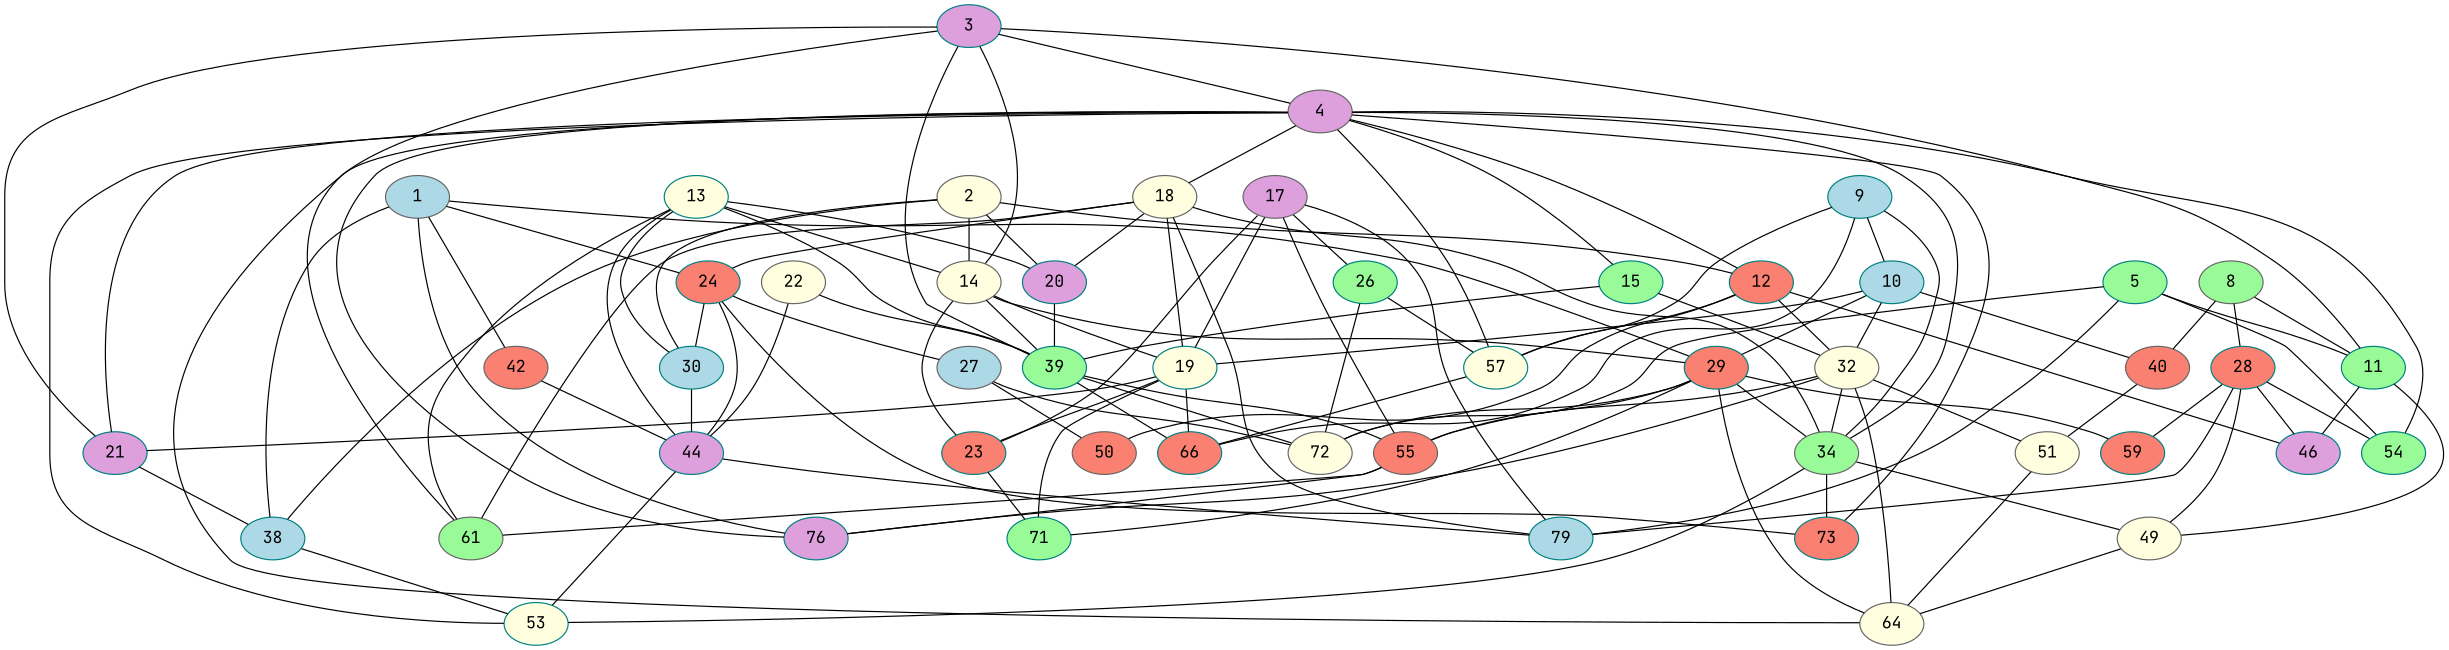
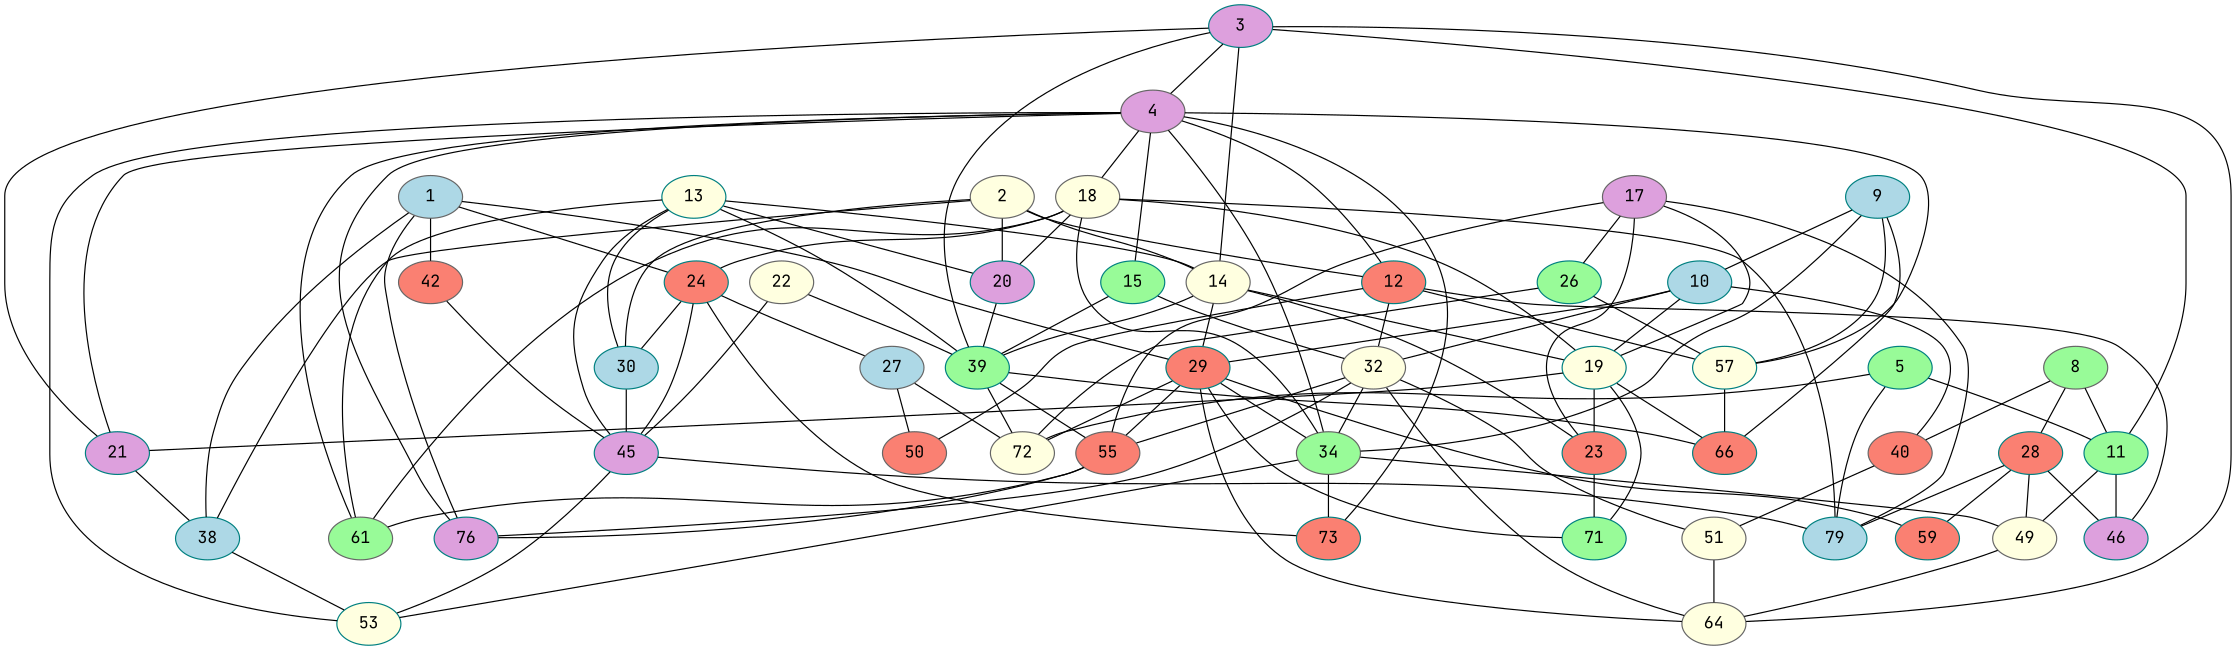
(692, 453) -> (626, 453)
(2394, 453) -> none
